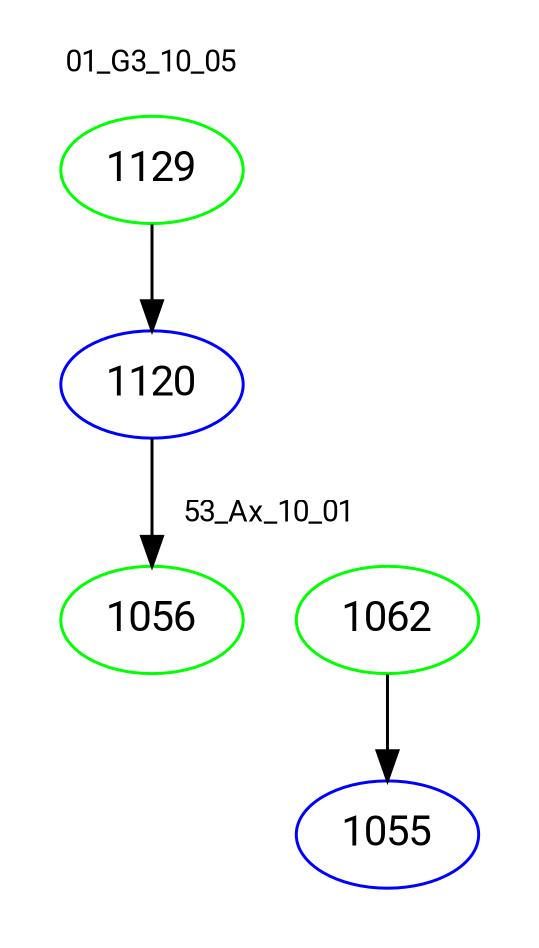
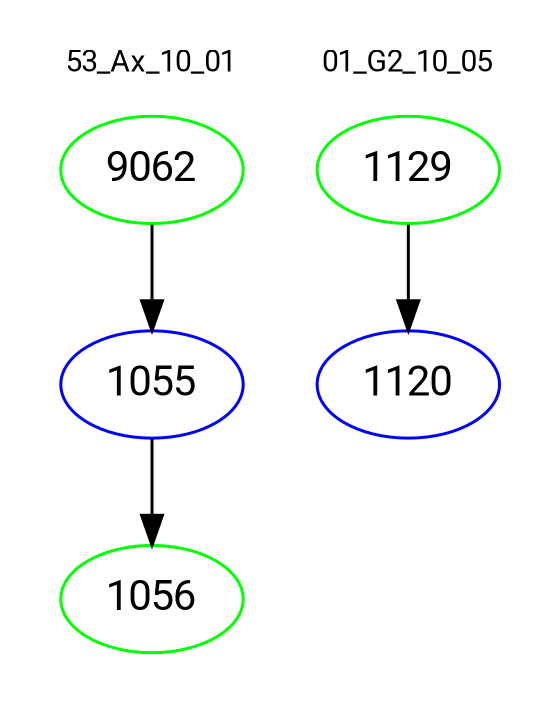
(152, 64) -> (408, 64)
(152, 504) -> (152, 477)
(387, 620) -> (152, 170)
